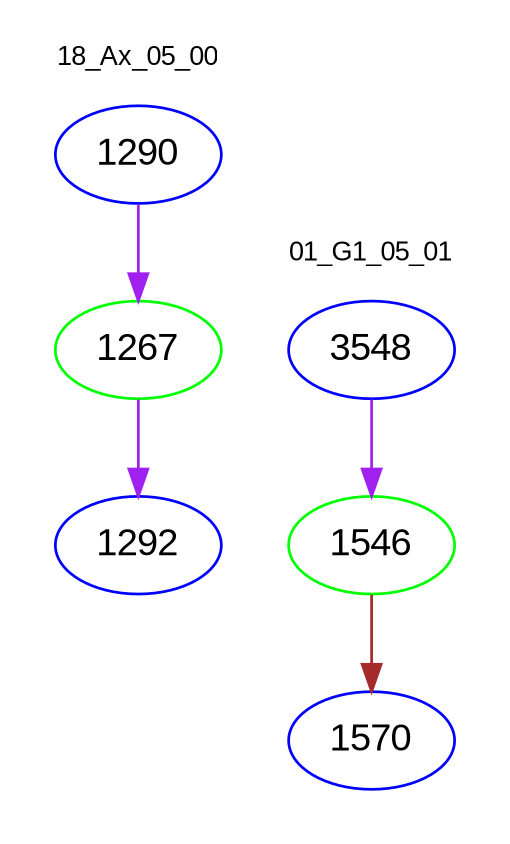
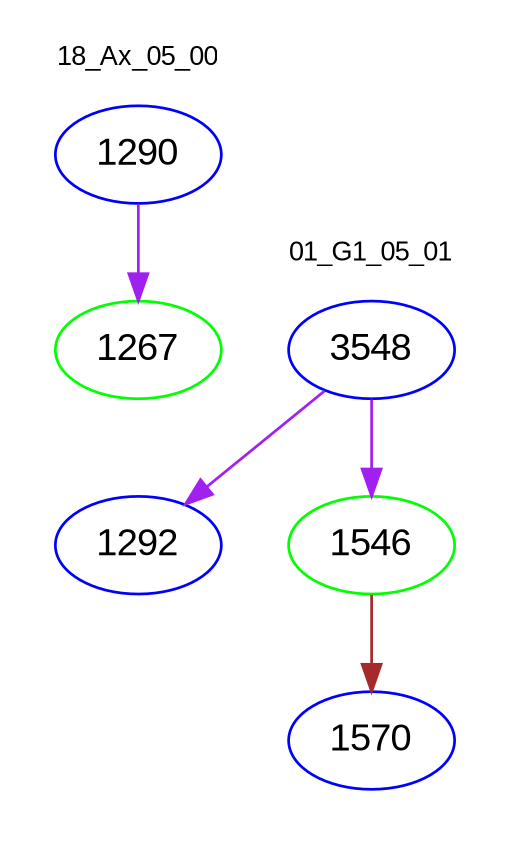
(138, 434) -> (283, 425)
